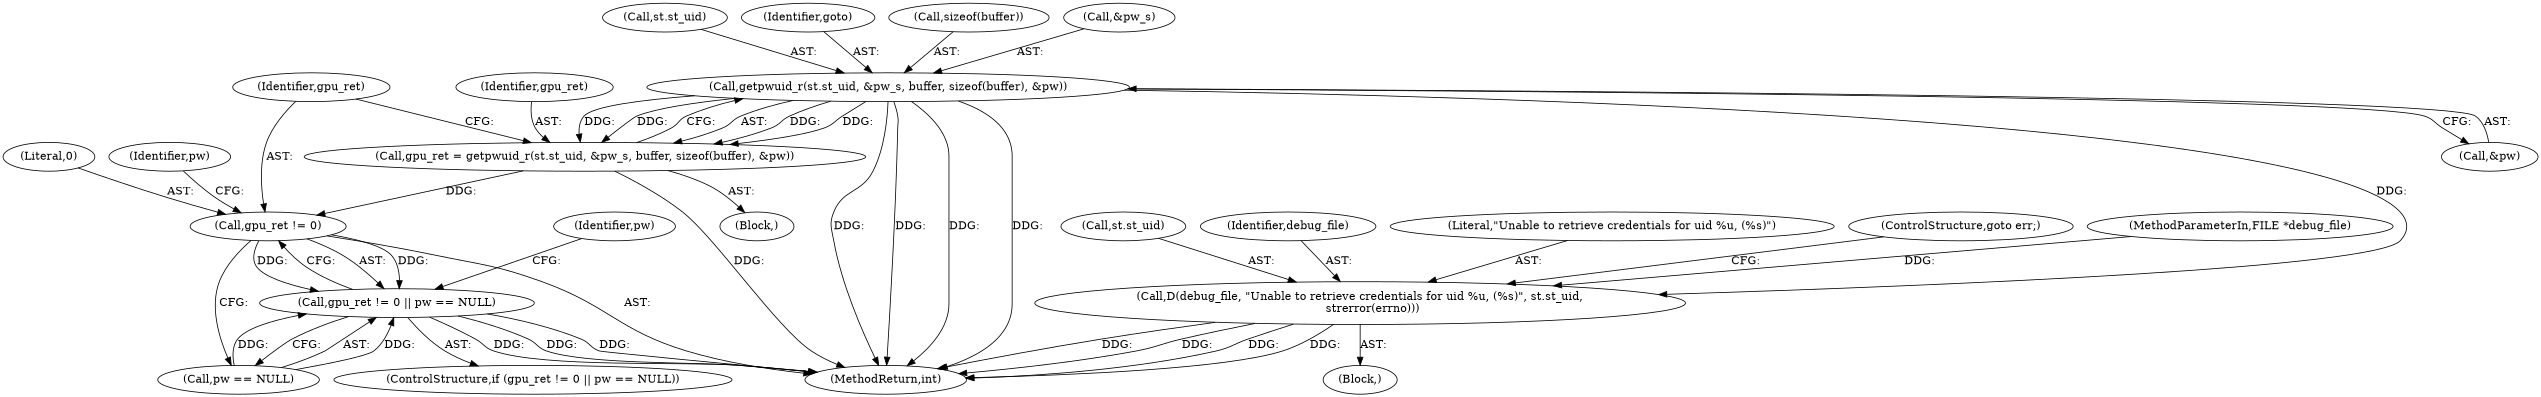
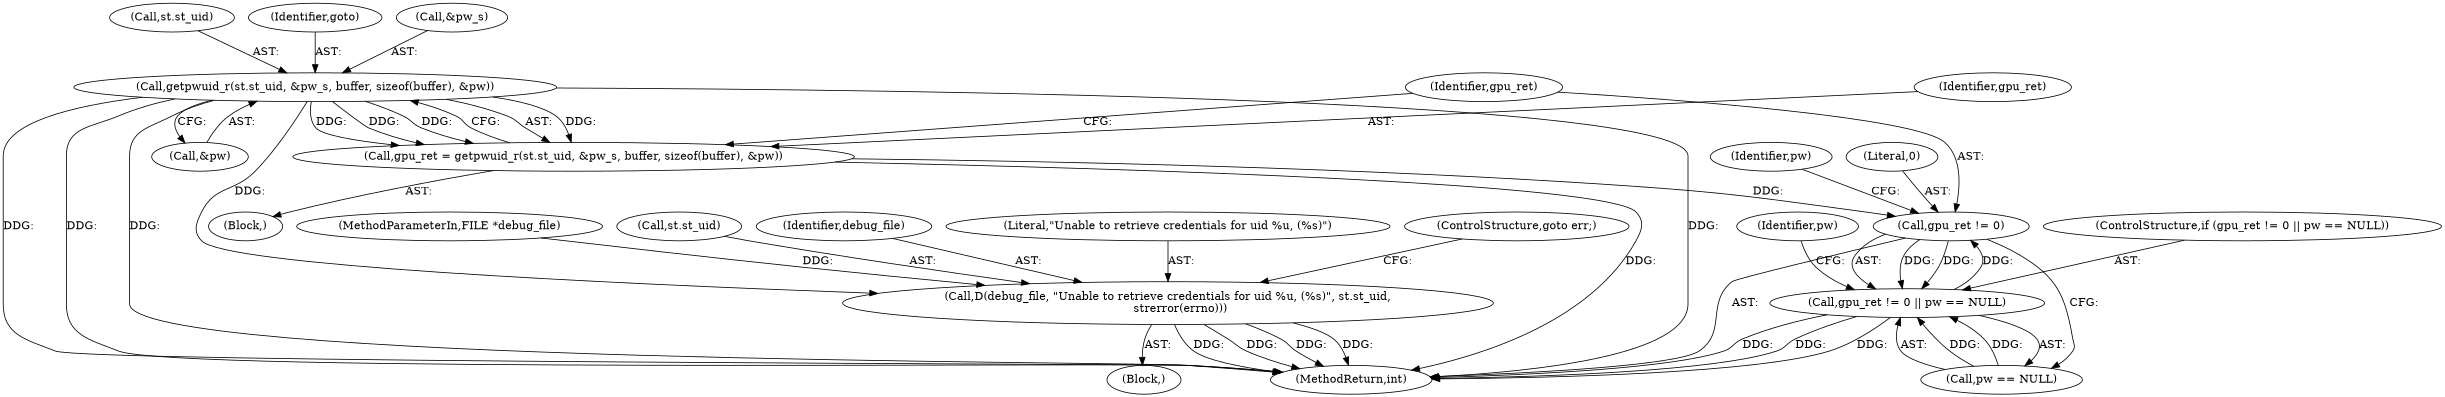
(969, 18) -> none
(323, 261) -> (2000, 261)
(309, 345) -> (2054, 345)
(436, 345) -> (2078, 264)
